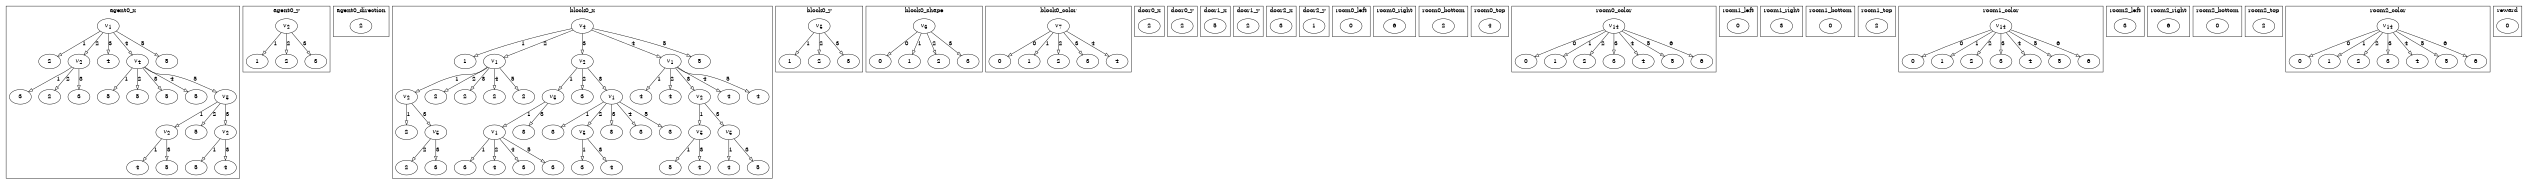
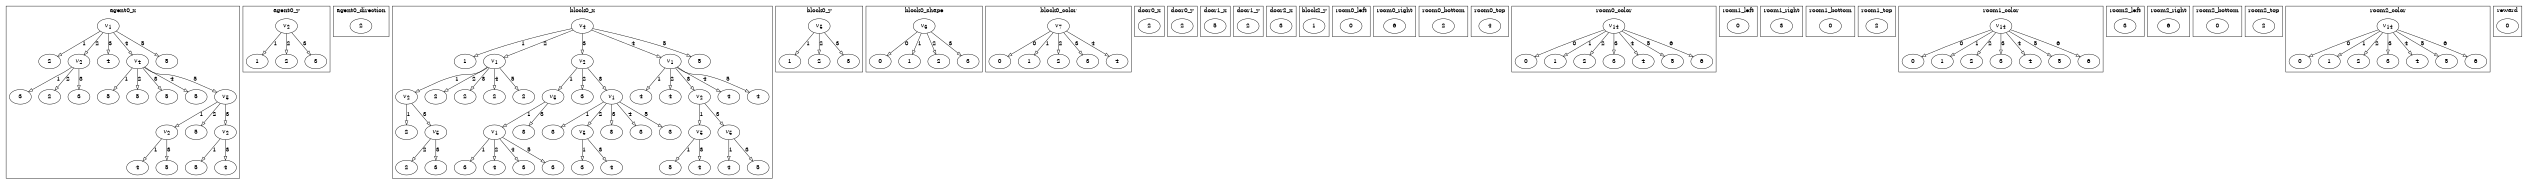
(1314, 11) -> (1314, 11)
